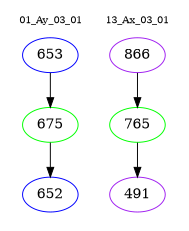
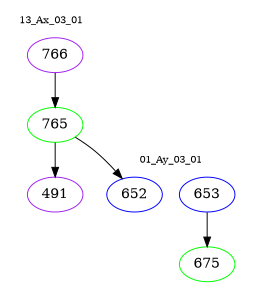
(137, 55) -> (55, 55)
(50, 155) -> (105, 160)
